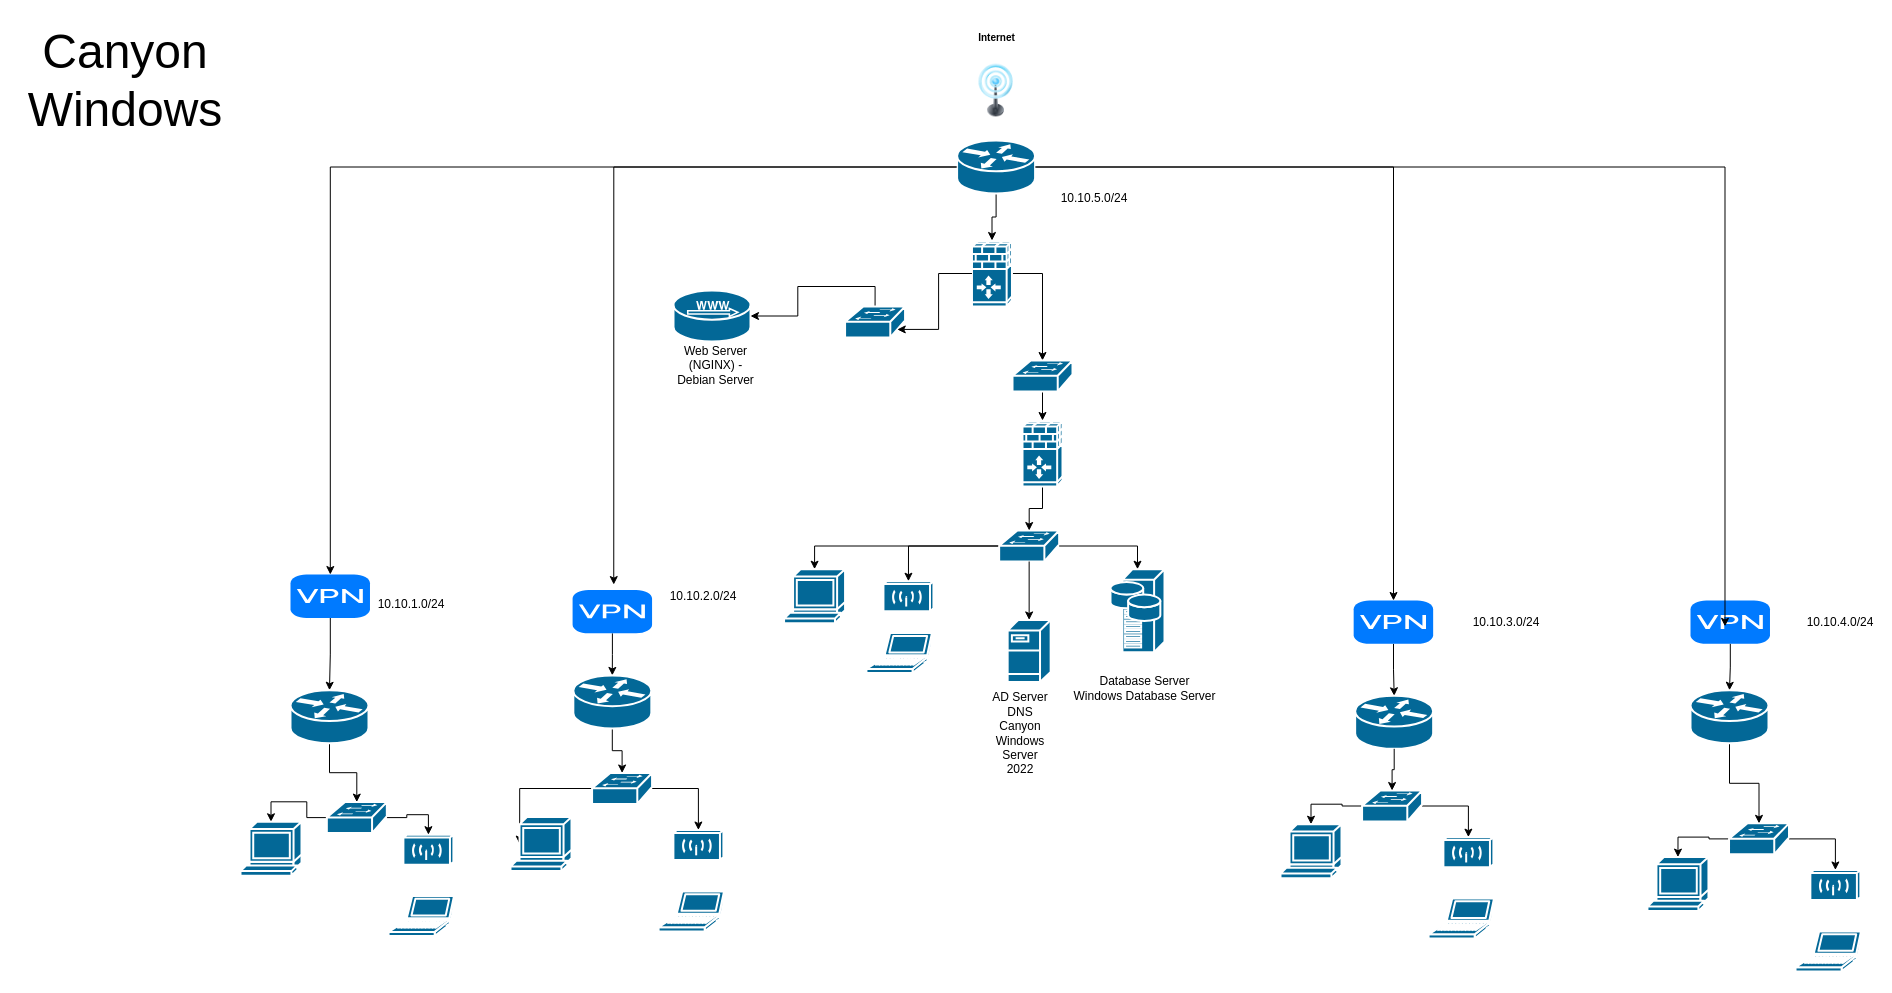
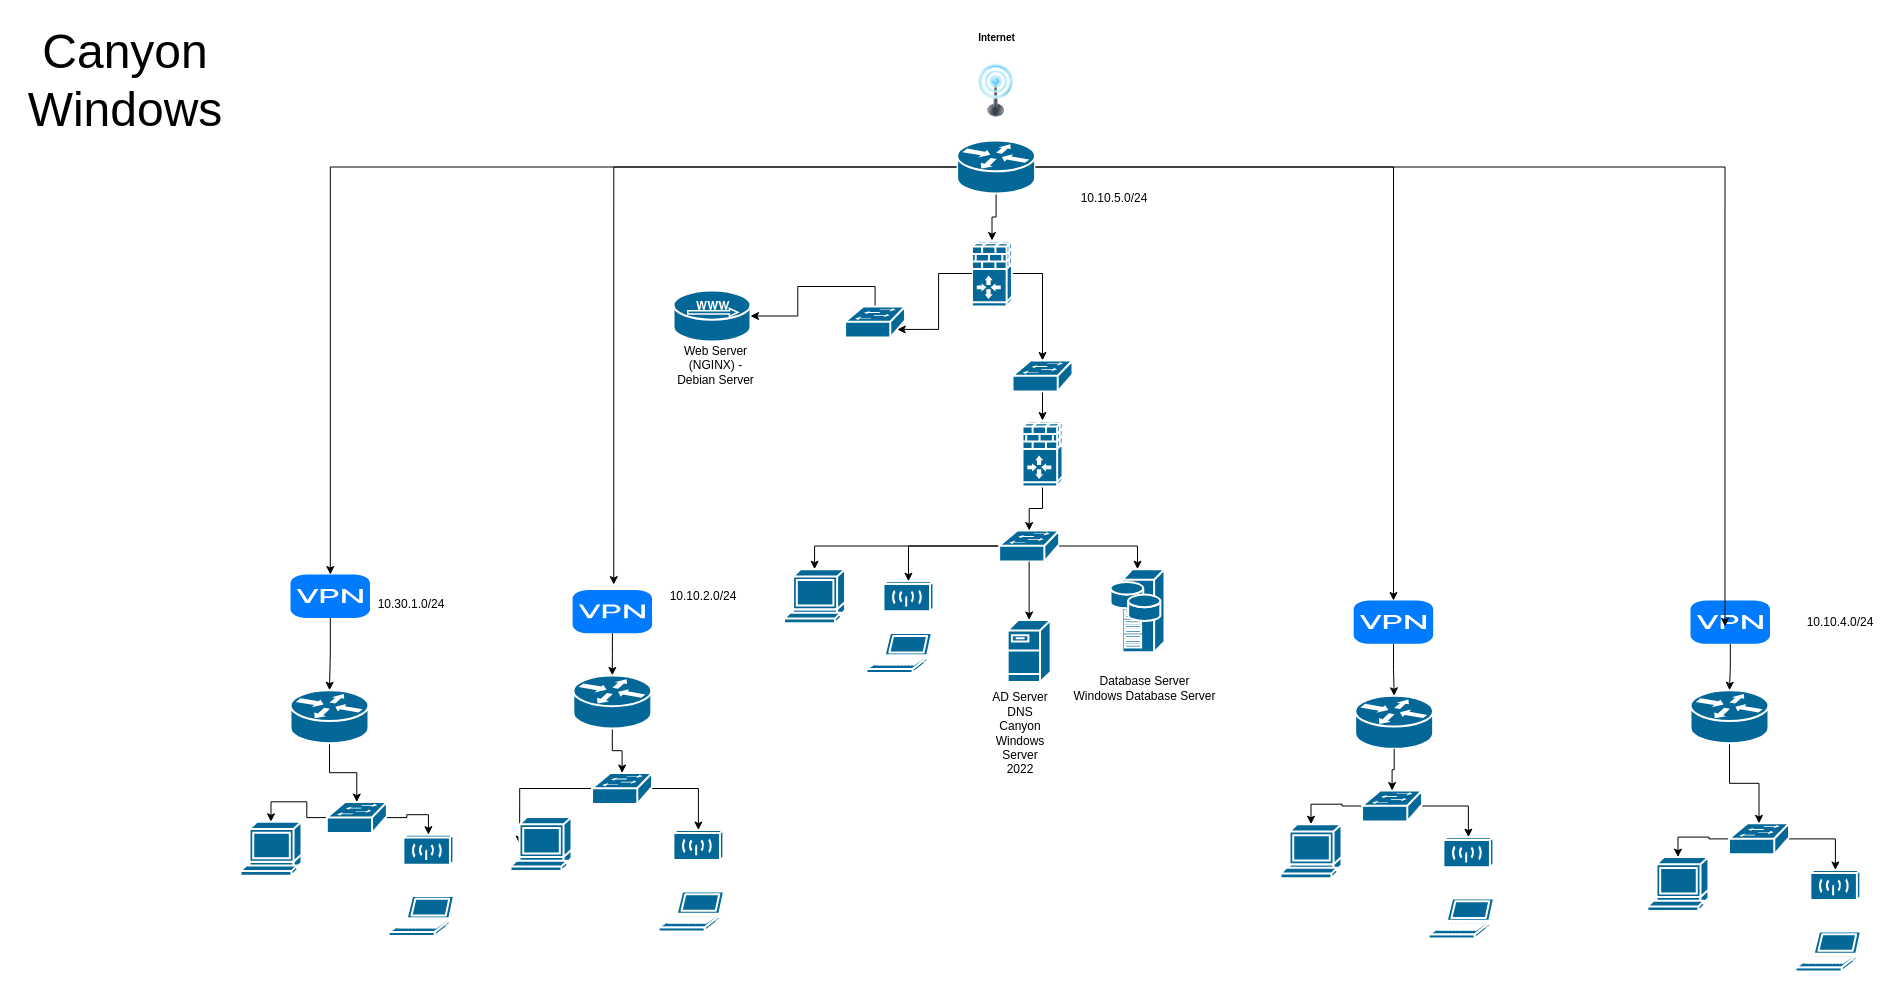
(1095, 199) -> (1115, 199)
(412, 605) -> (412, 605)
(1507, 622) -> none
